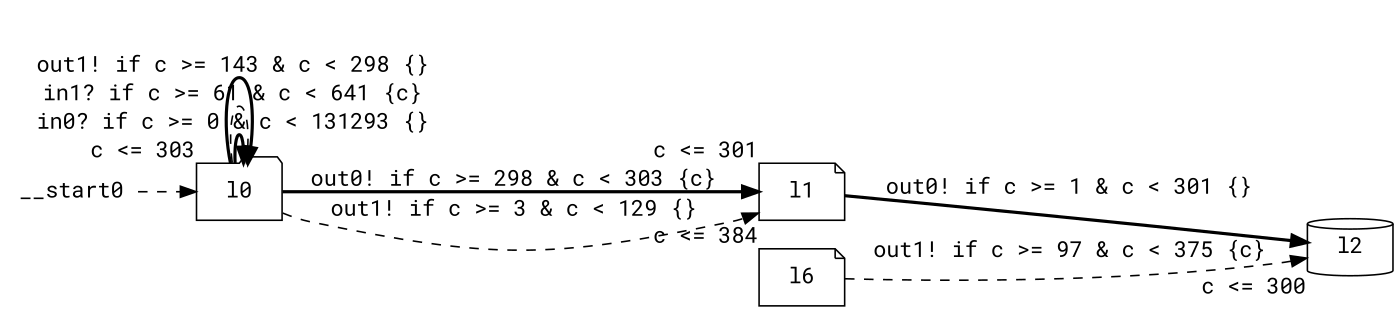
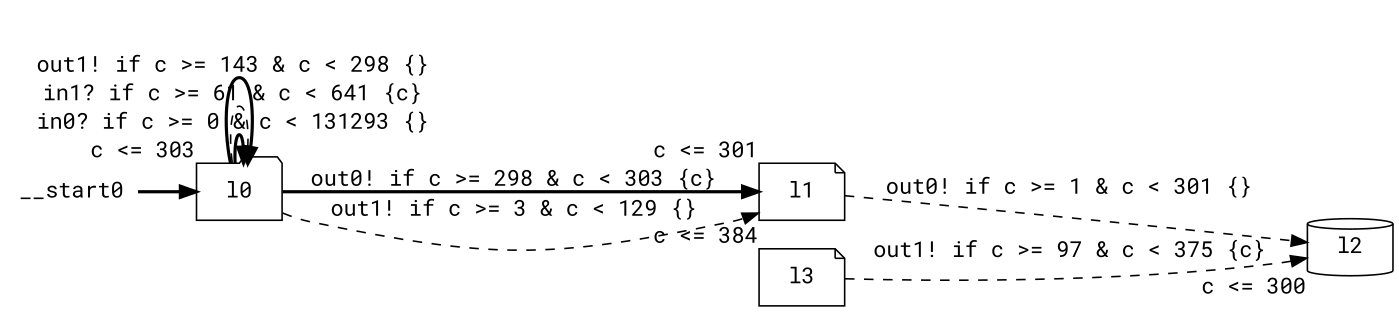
(159, 192) -> (159, 192)
(1068, 218) -> (1068, 218)
(802, 277) -> (802, 277)
